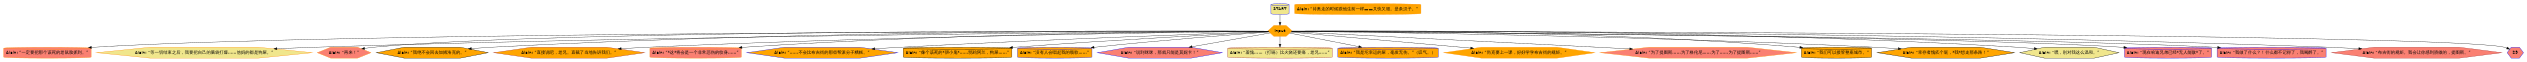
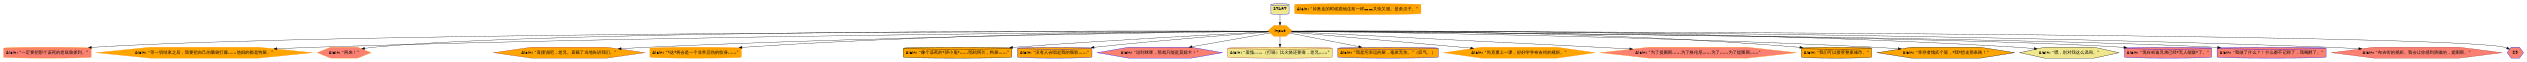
(204, 53) -> (204, 53)
(432, 53) -> none
(696, 53) -> (696, 53)
(822, 53) -> none
